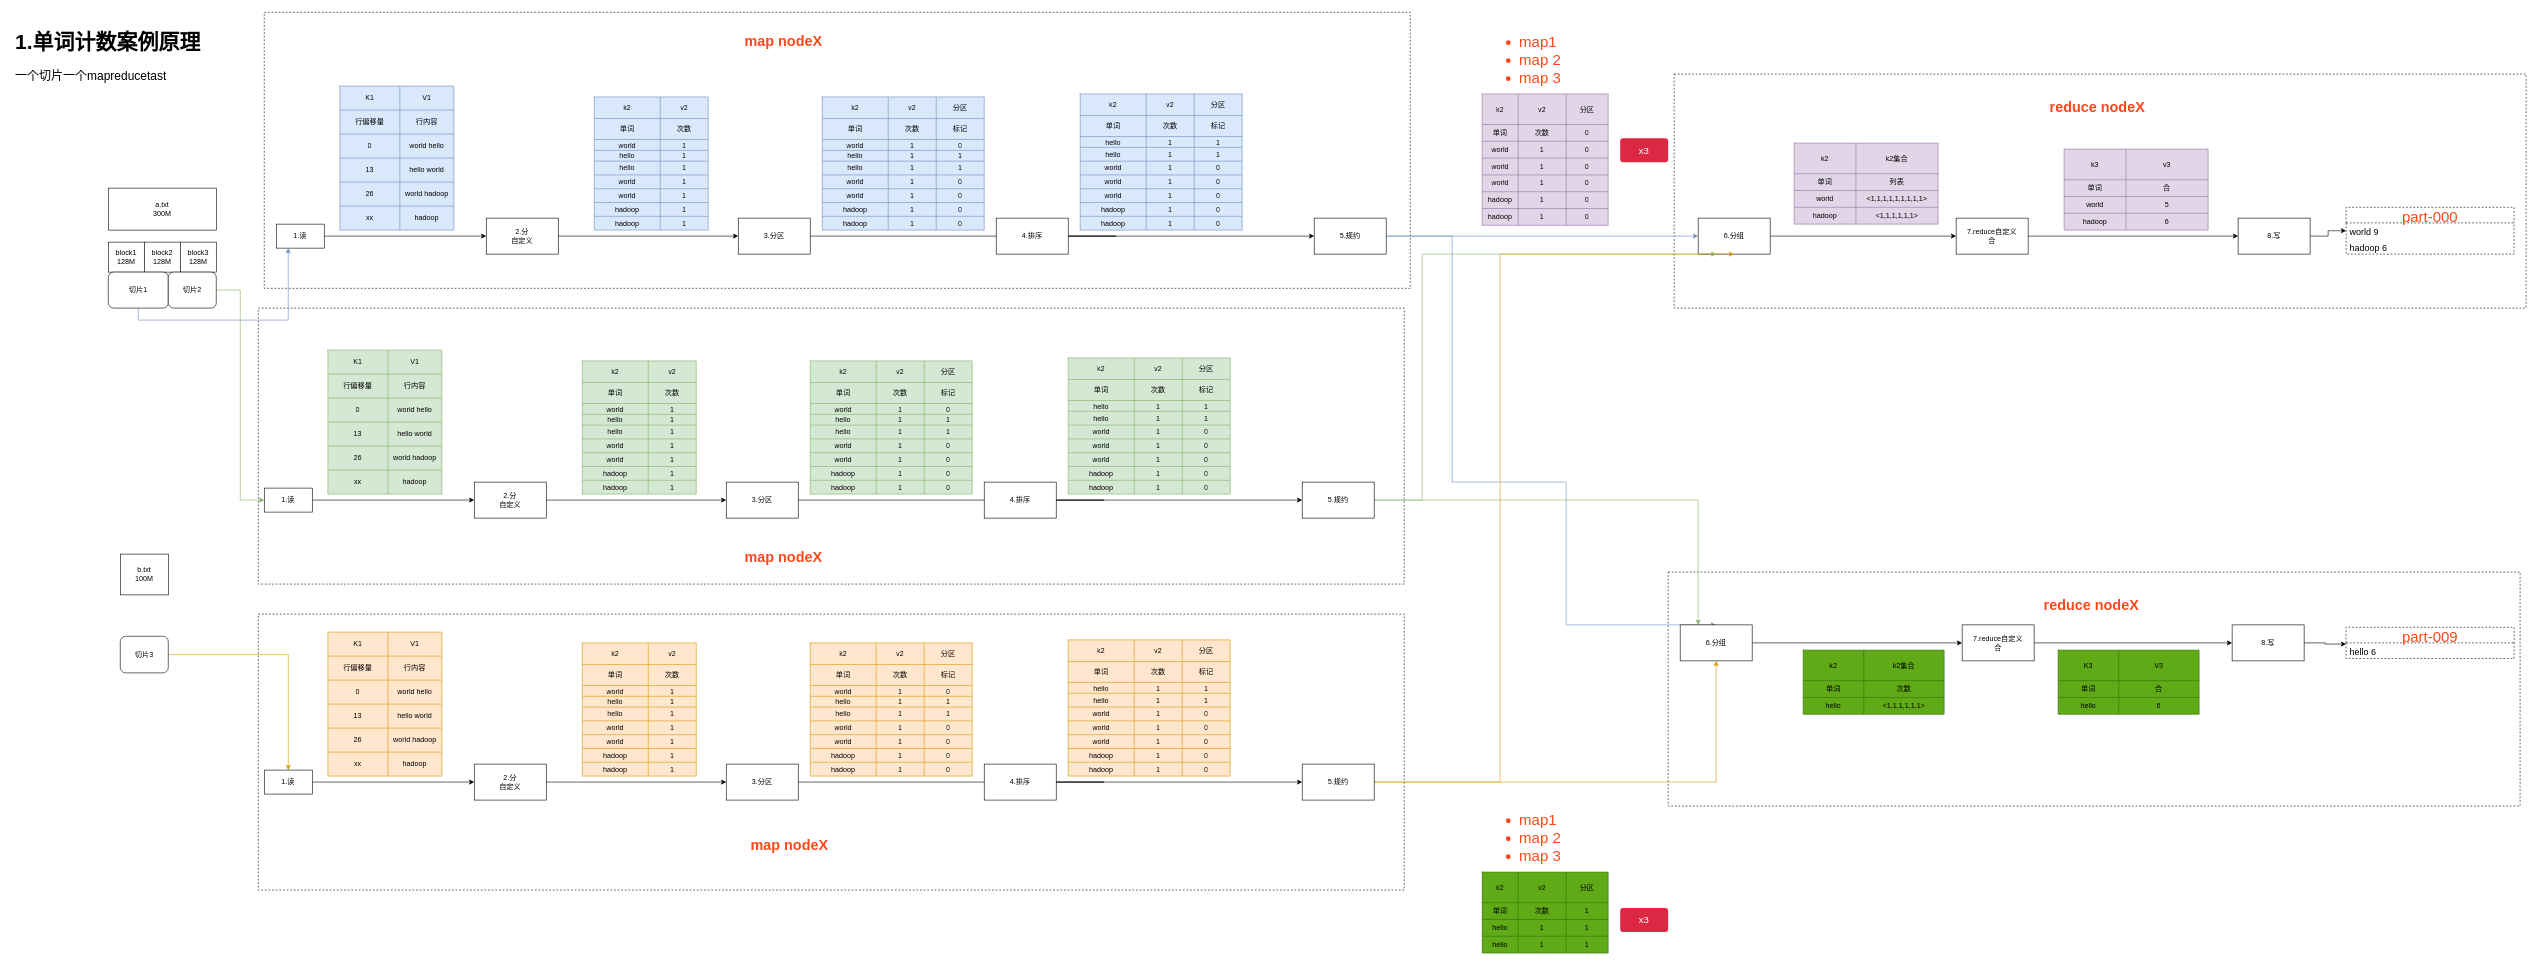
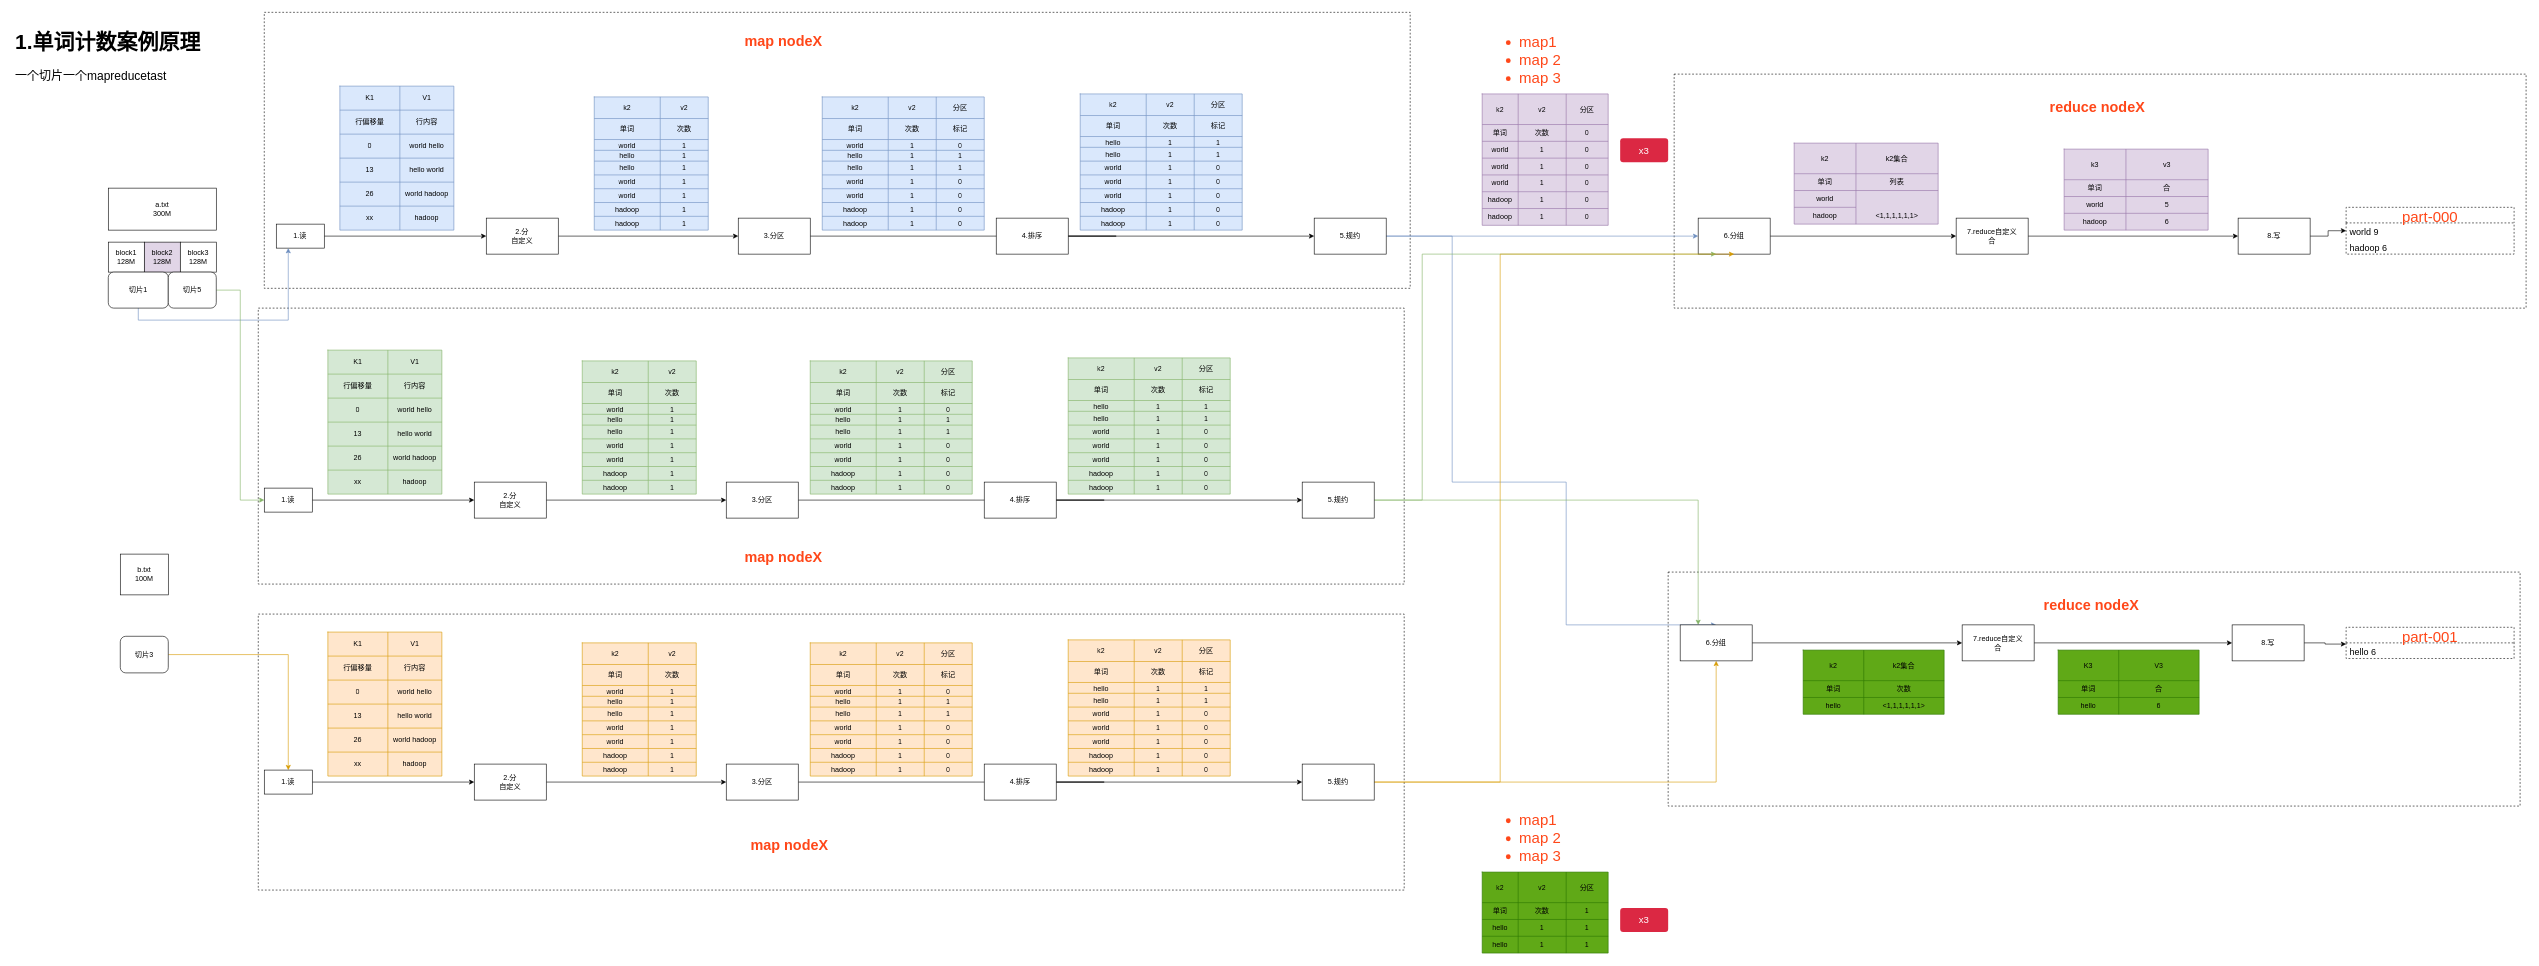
(1897, 199) -> none
(162, 257) -> (162, 257)
(192, 290) -> (192, 290)
(2430, 637) -> (2430, 637)
